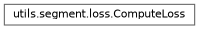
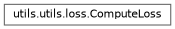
(100, 15) -> (88, 15)
